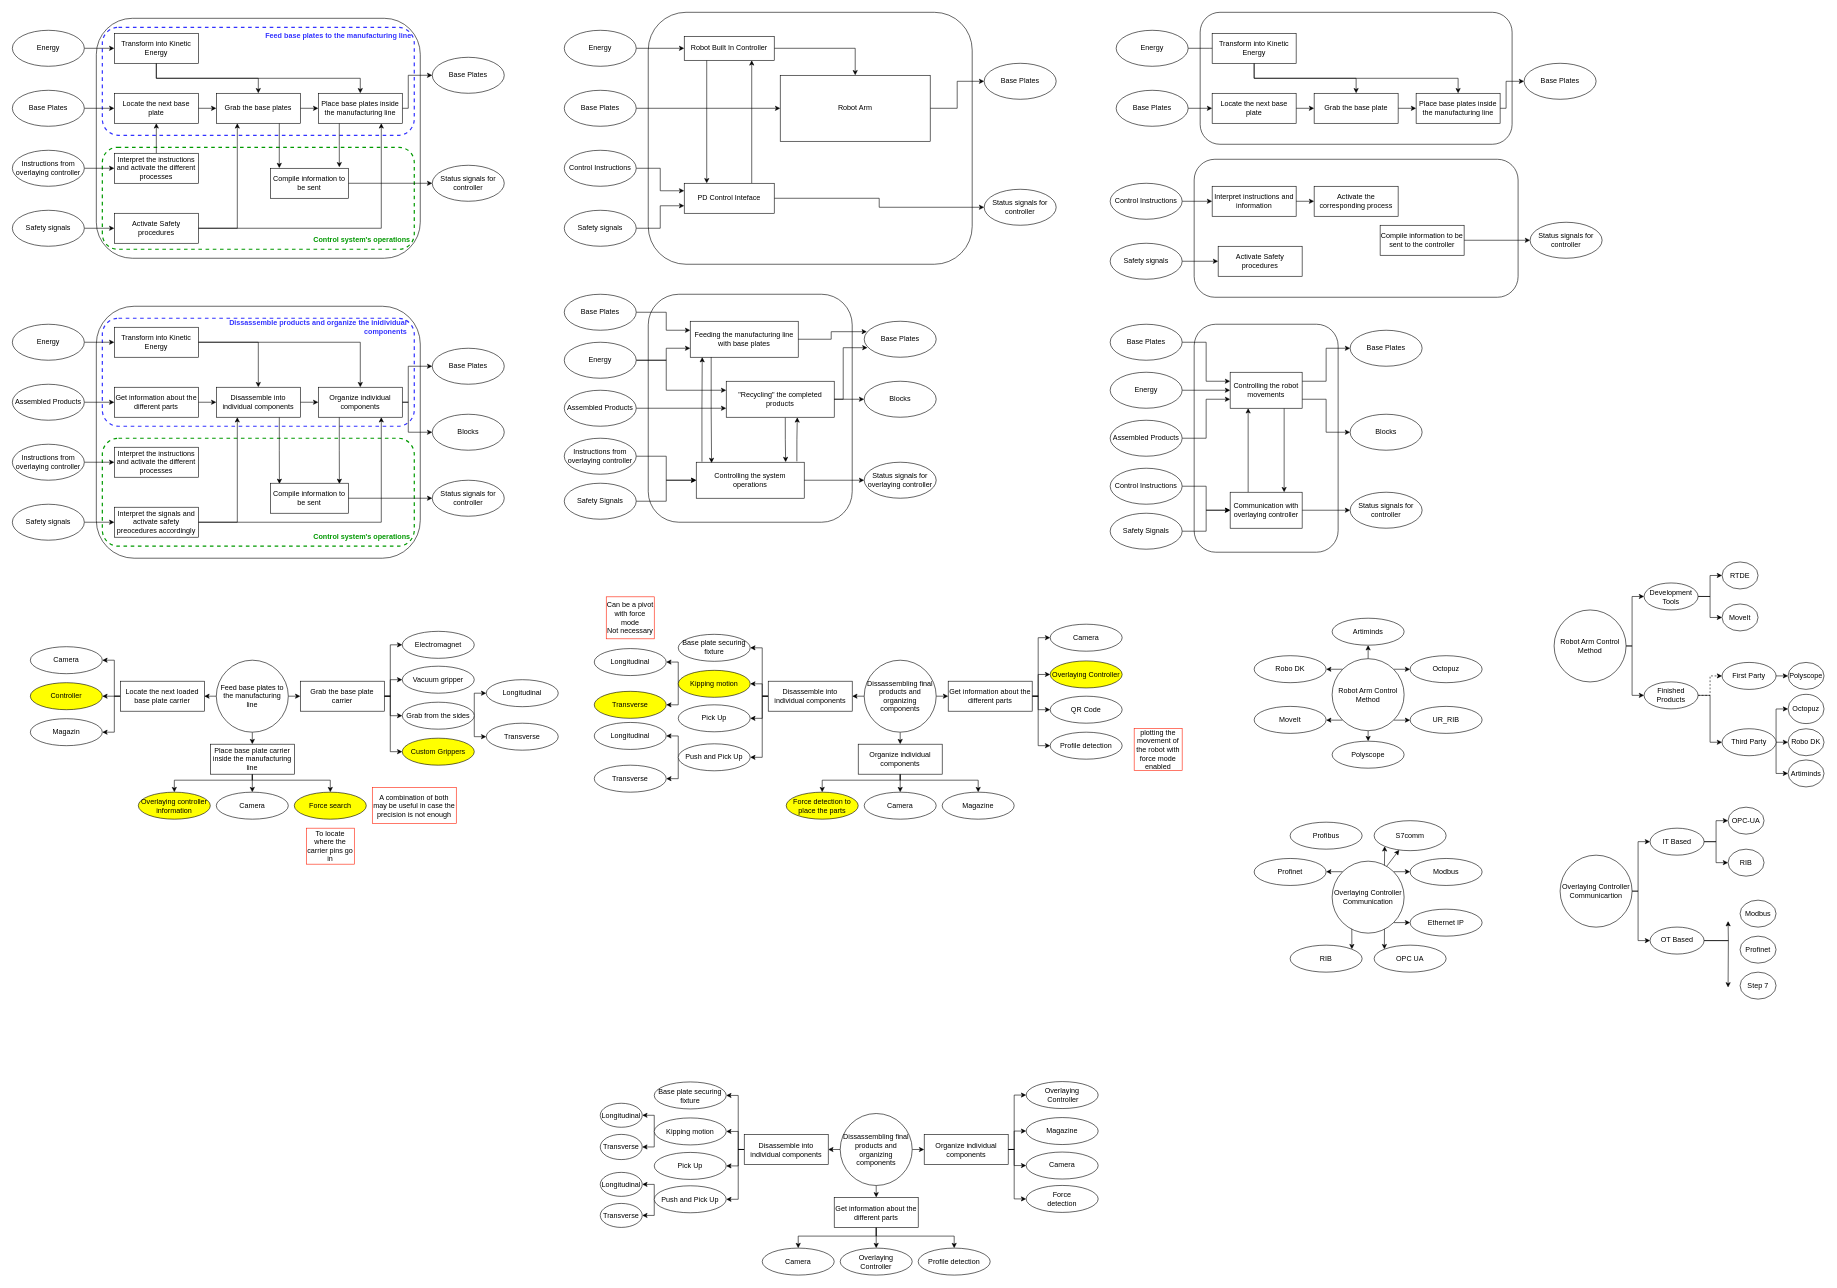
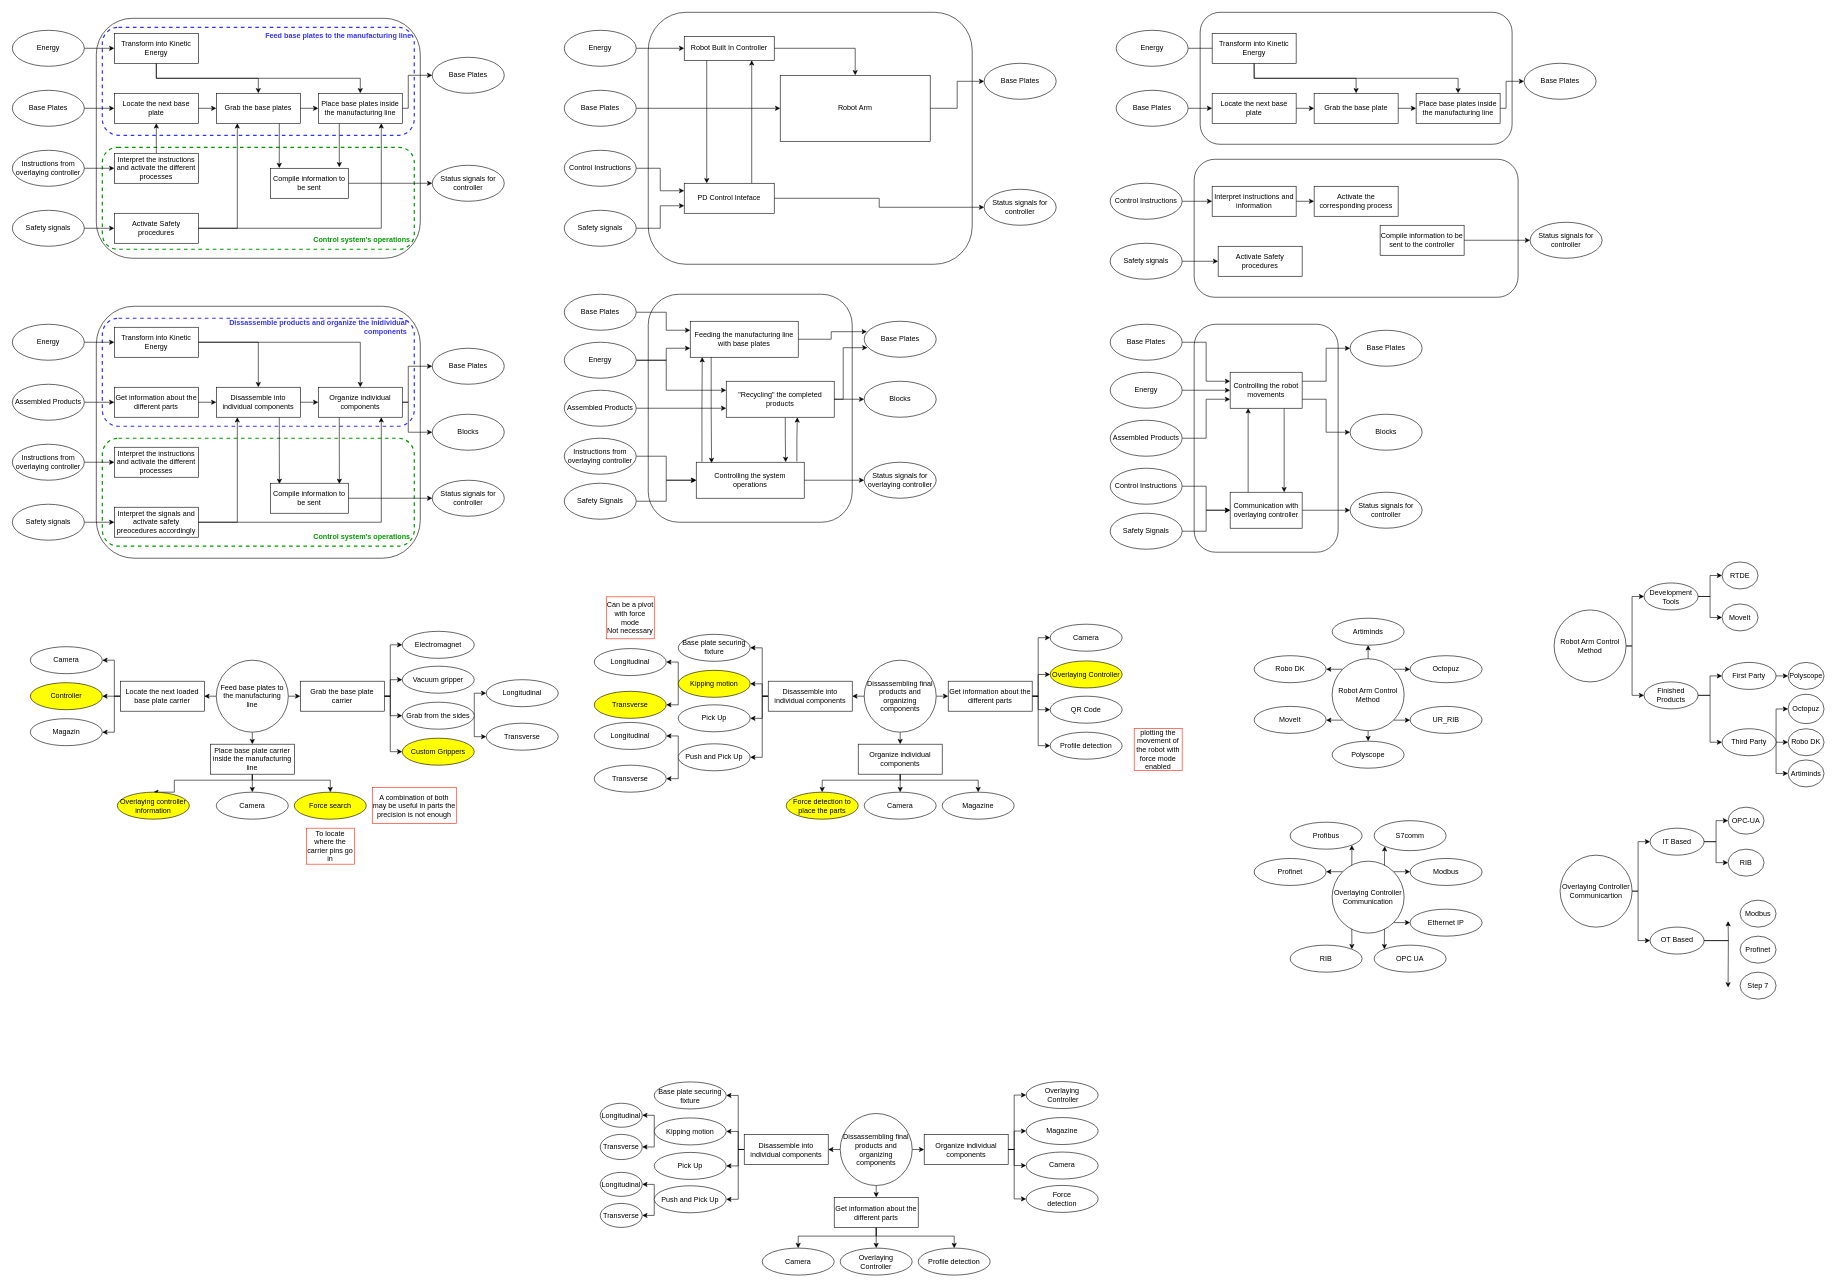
(1710, 681) -> (1710, 681)
(174, 806) -> (153, 806)
(414, 806) -> (414, 806)
(1393, 859) -> (1352, 850)
